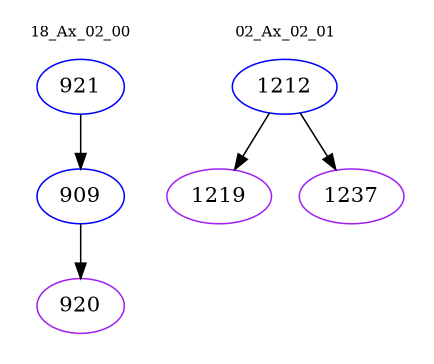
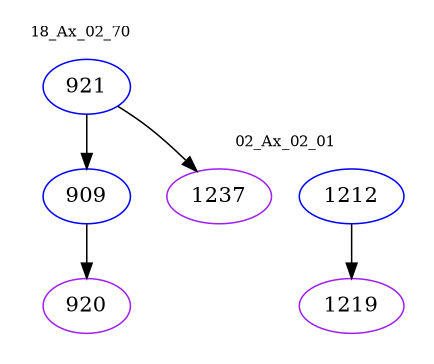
(81, 33) -> (81, 33)
(314, 135) -> (165, 141)
